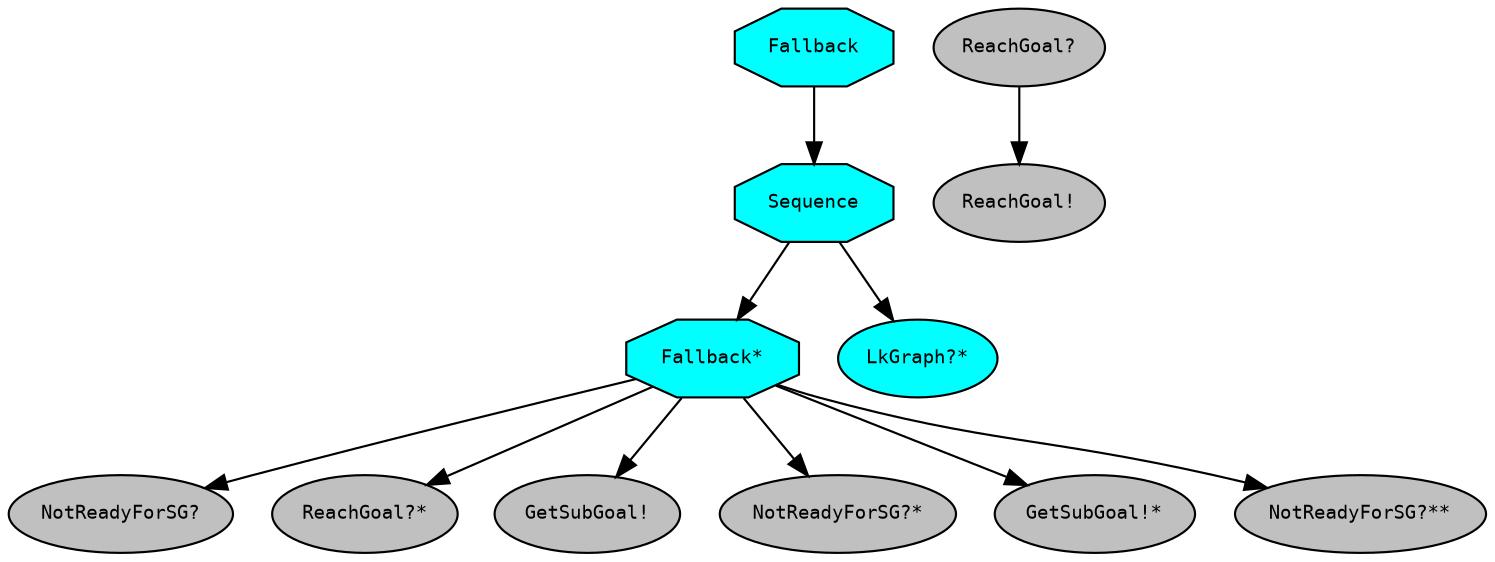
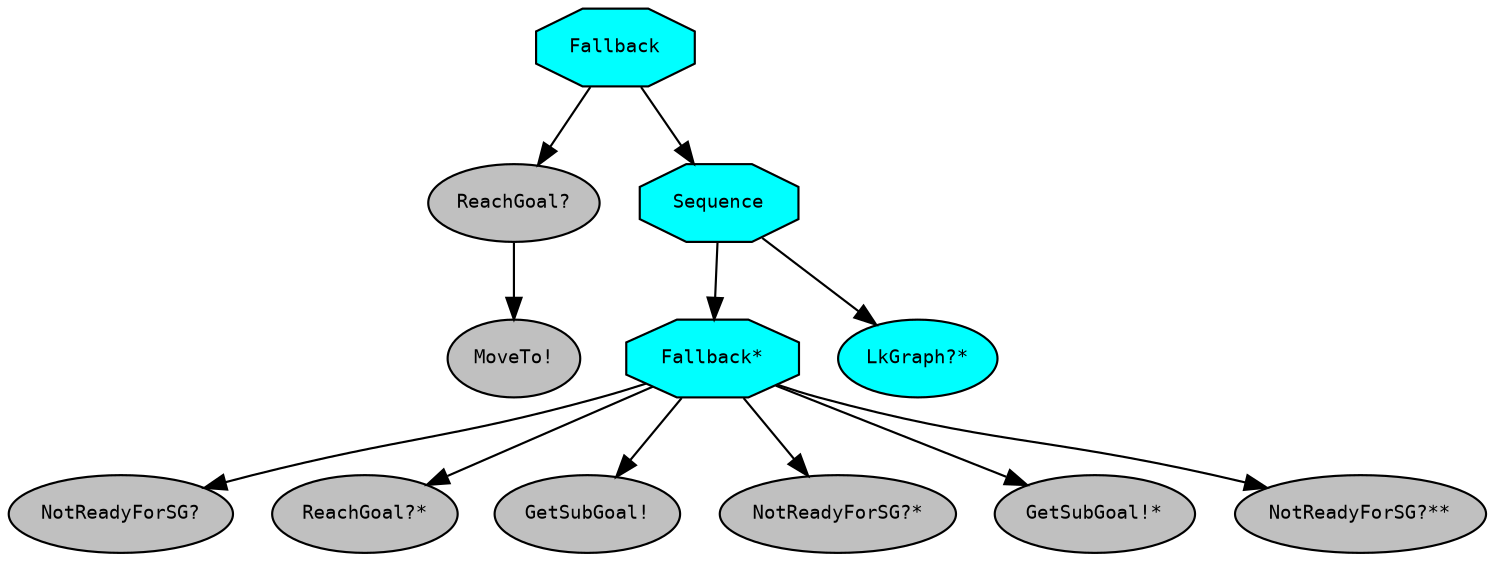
none -> (570, 117)
(1019, 203) -> (514, 359)
